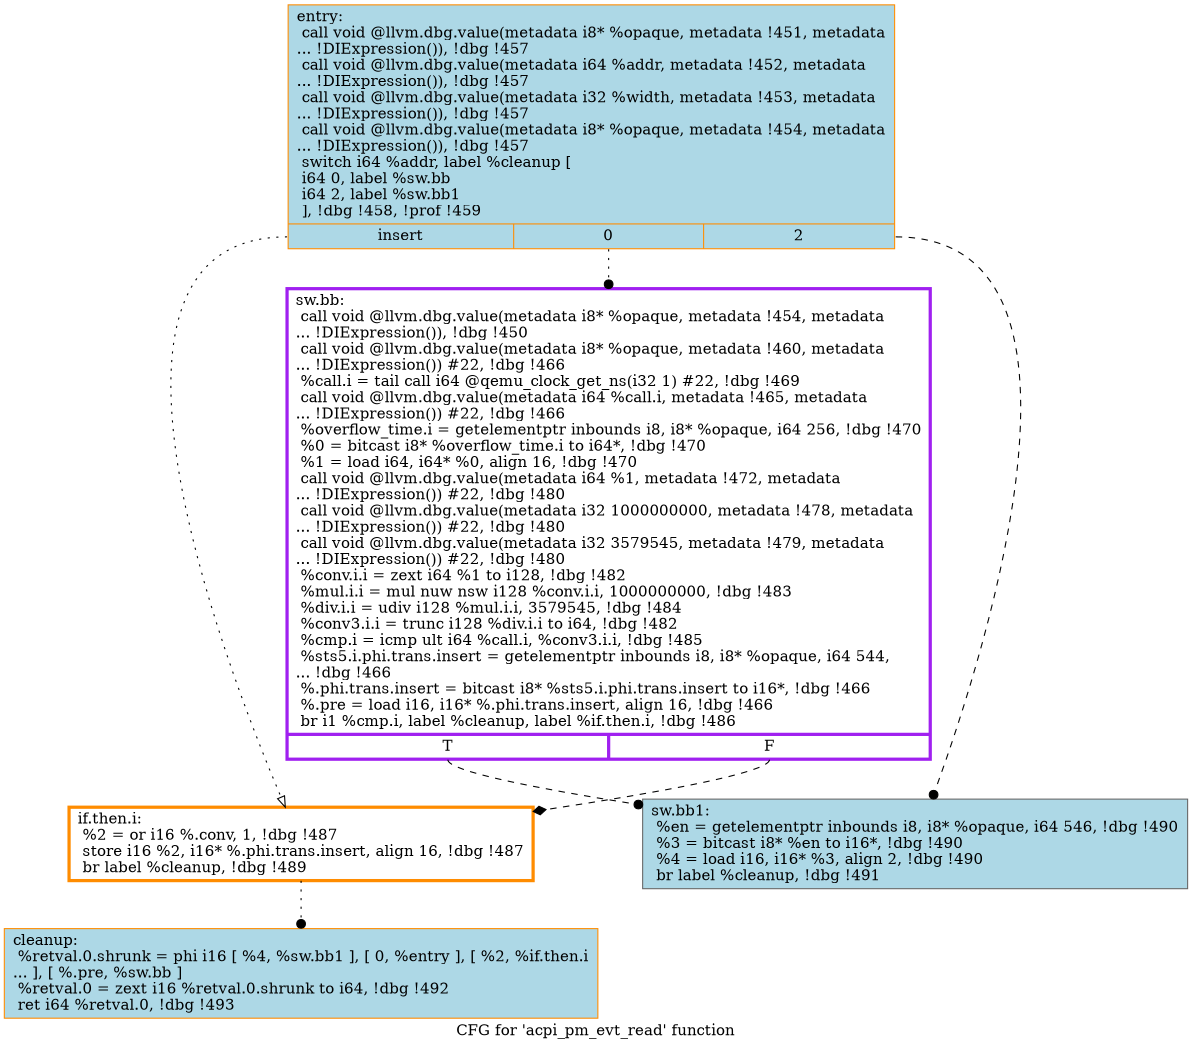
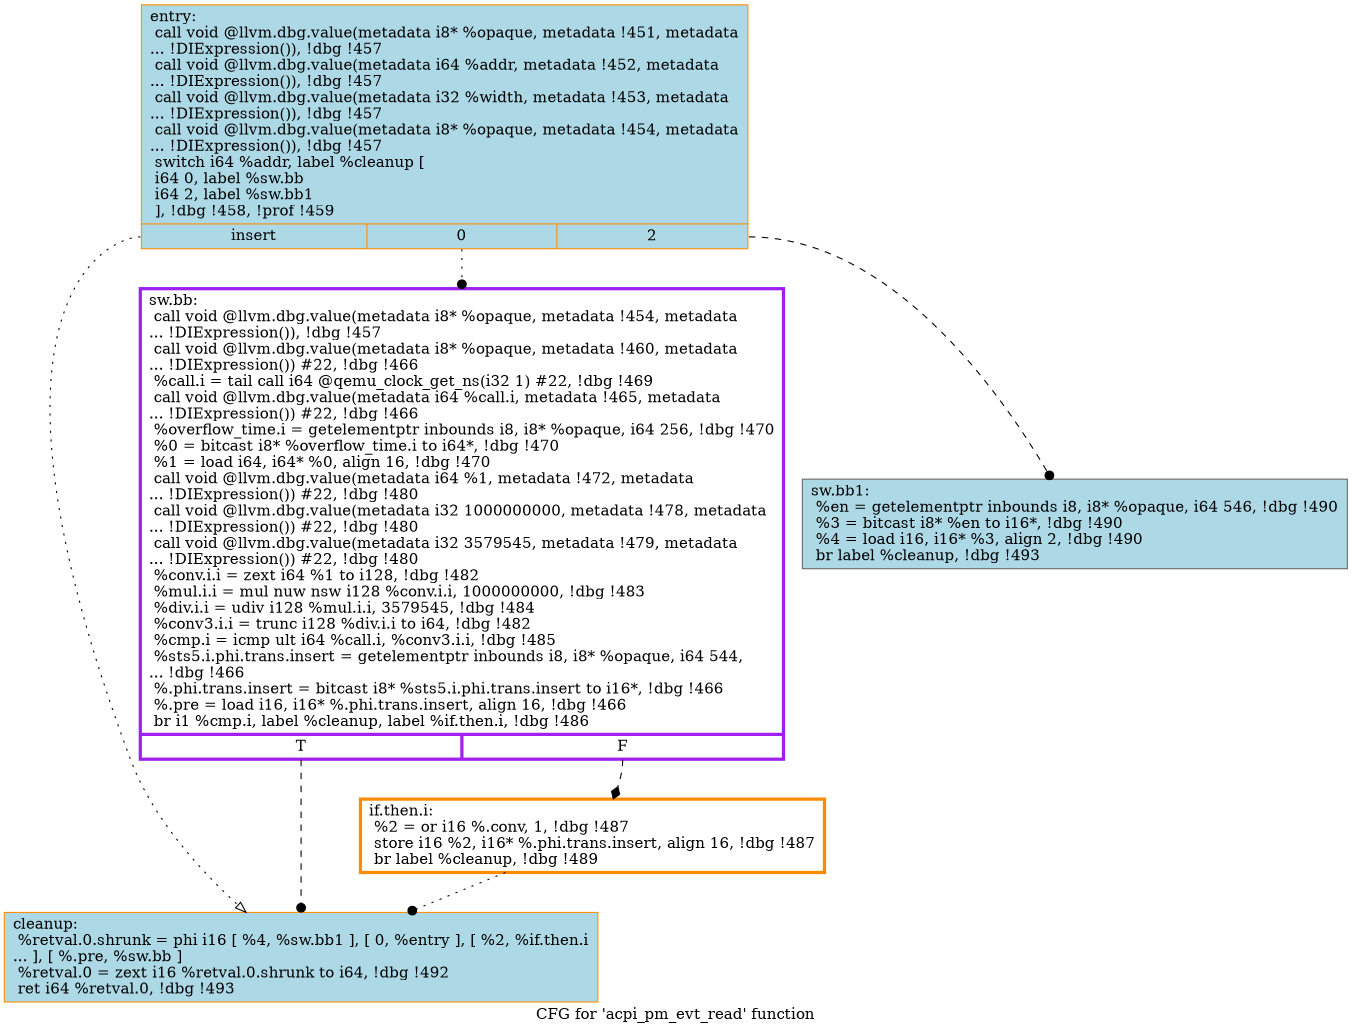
(412, 333) -> (265, 333)
(184, 492) -> (74, 573)
(539, 787) -> (301, 832)
(766, 876) -> (926, 556)
